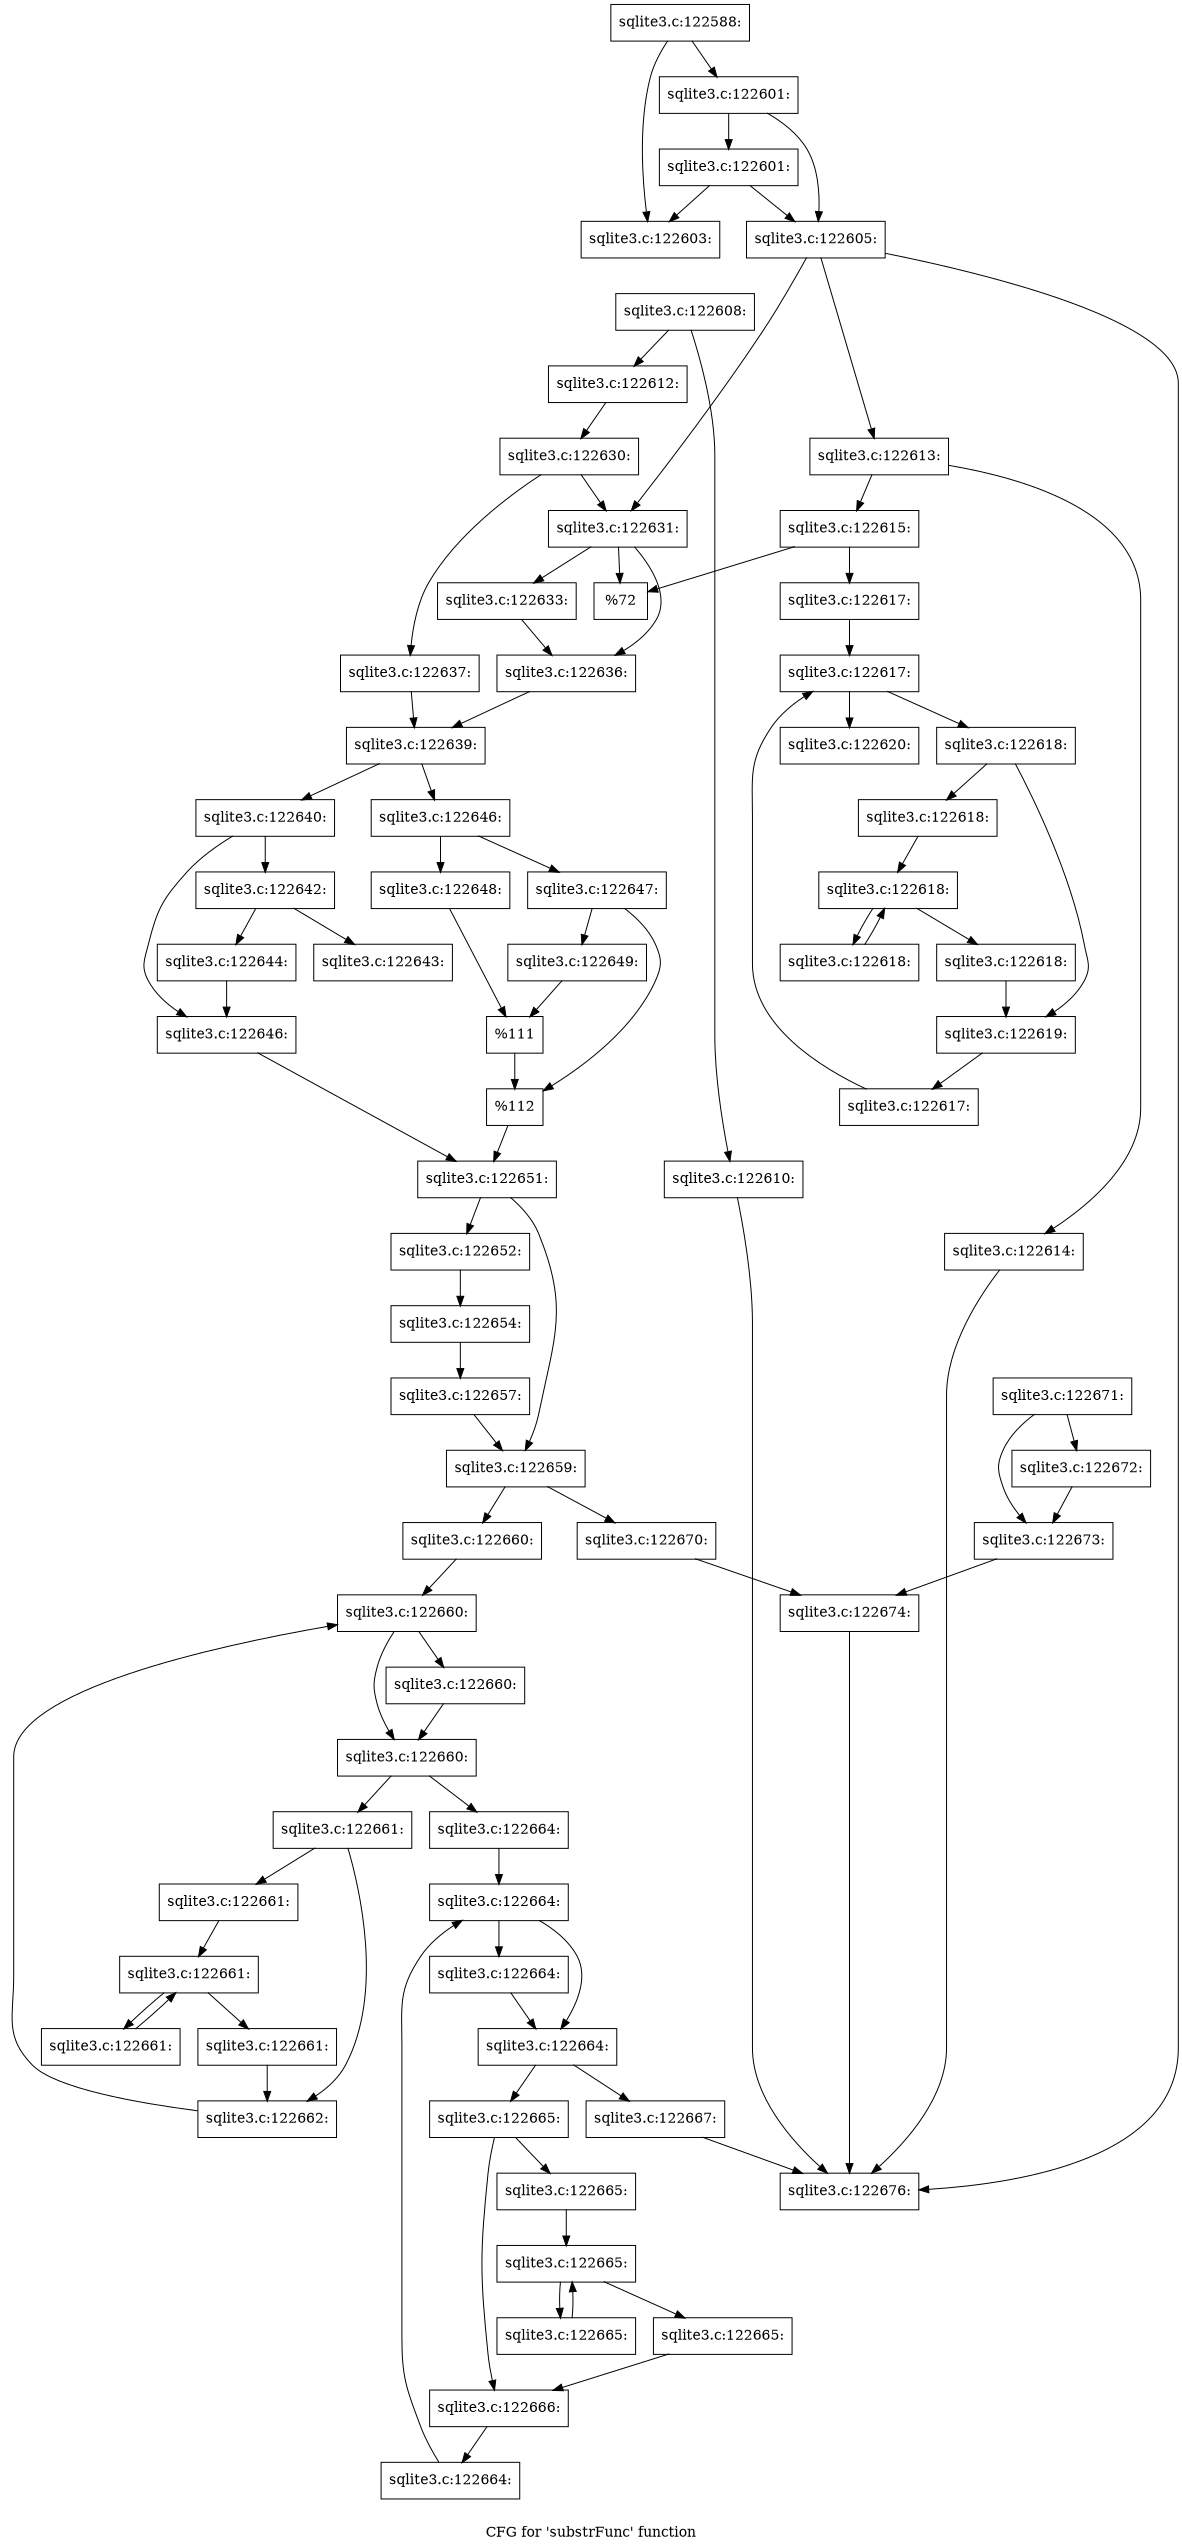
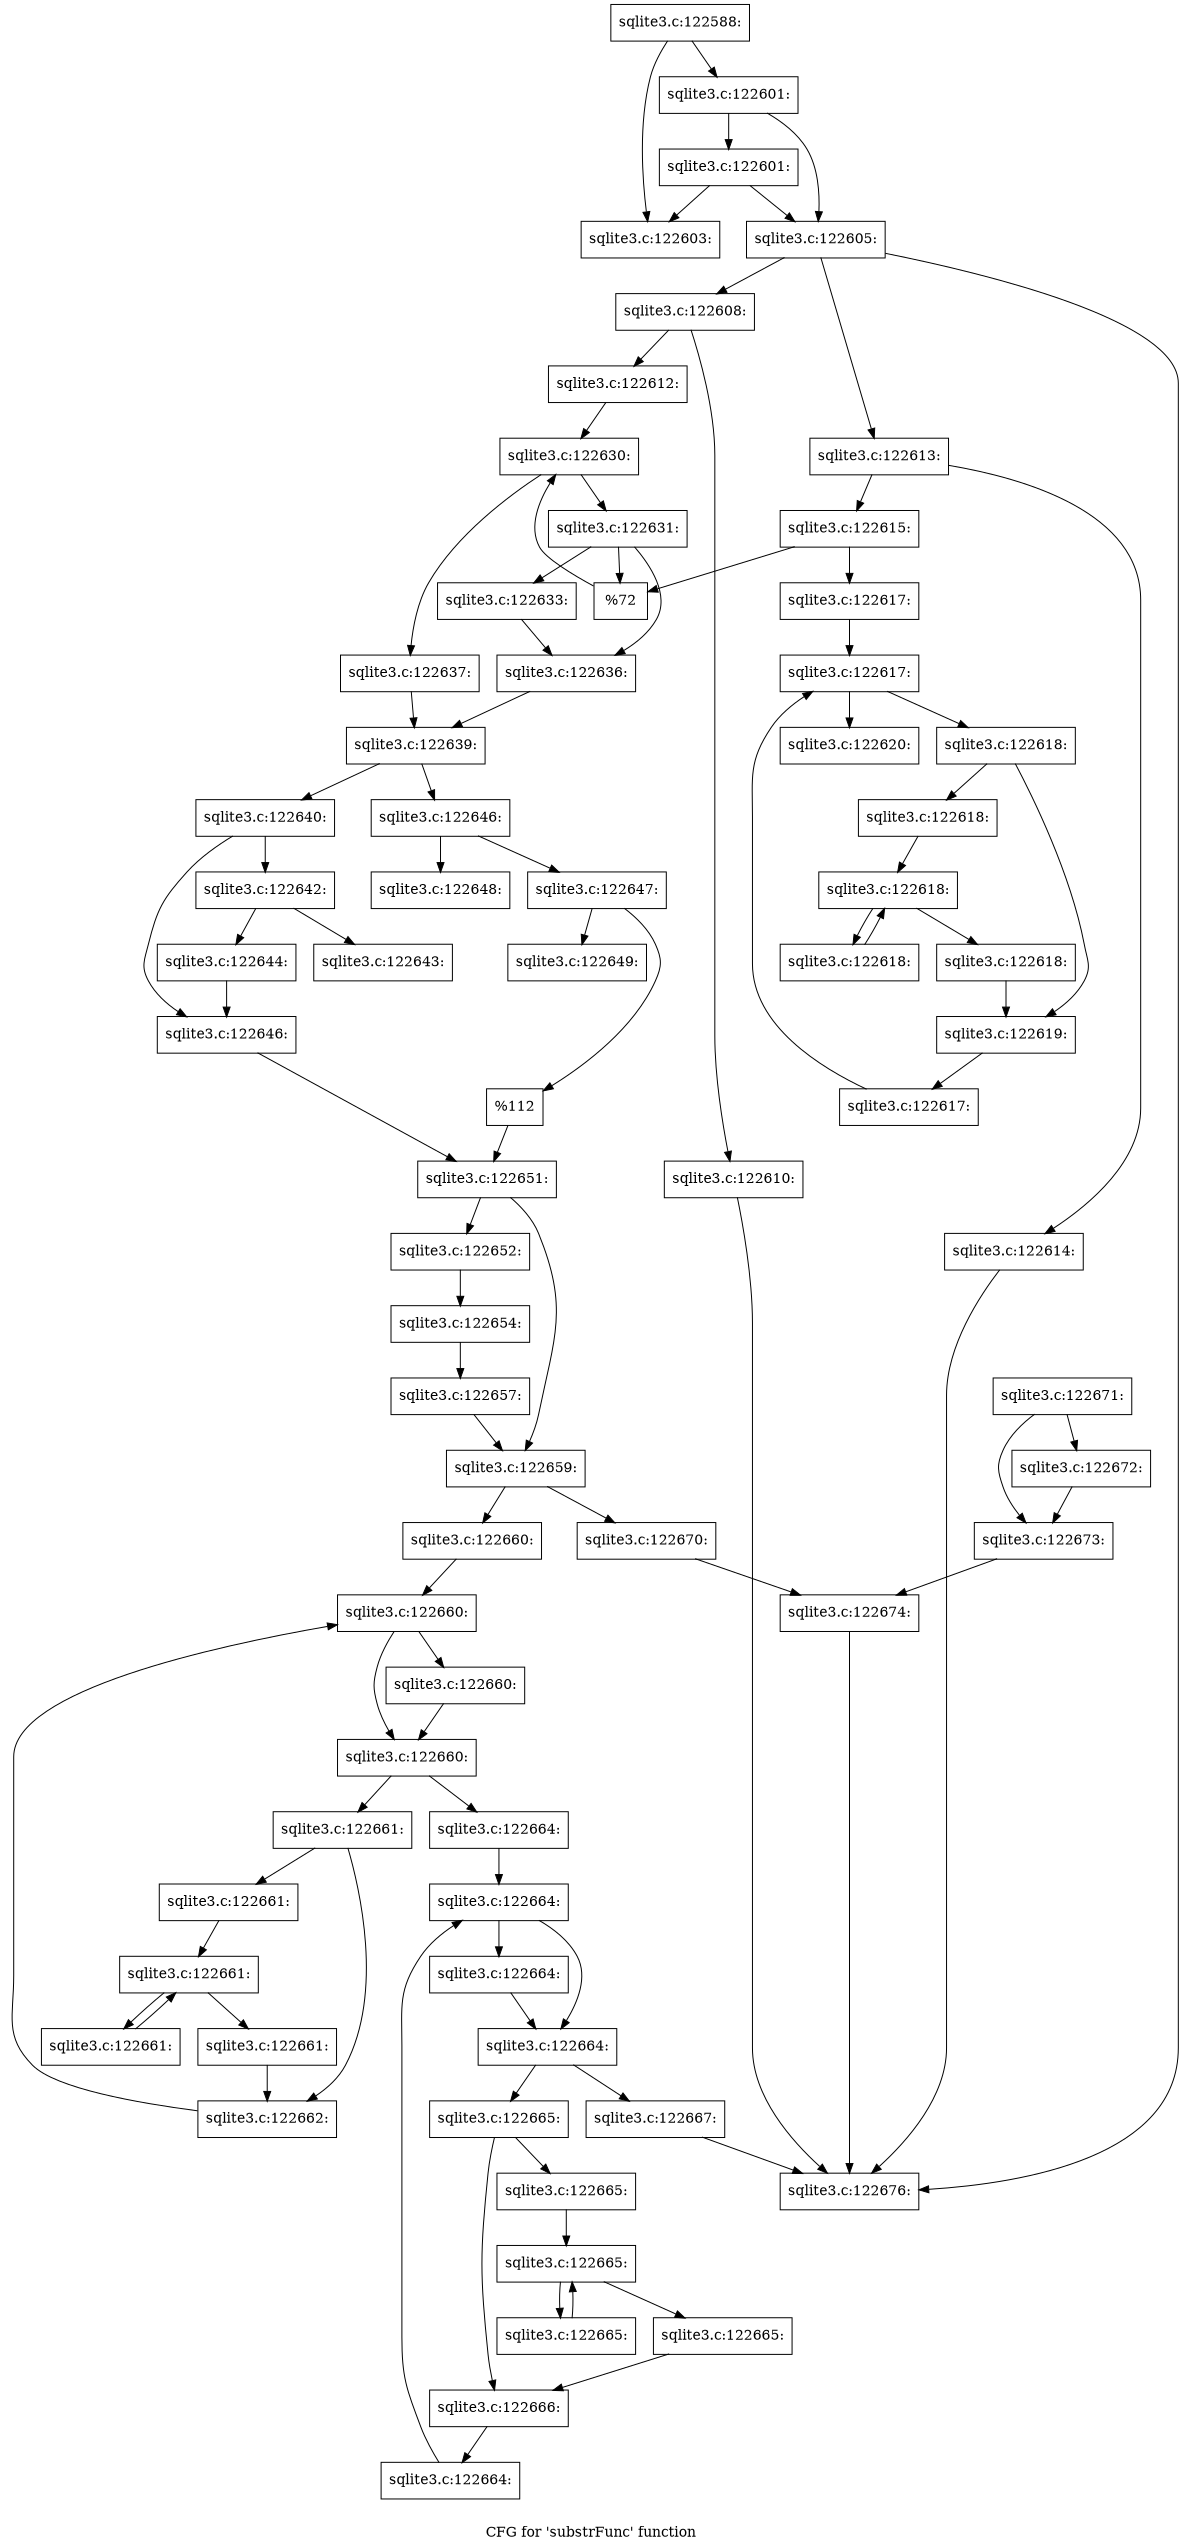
(727, 383) -> (755, 273)
none -> (539, 547)
(515, 1035) -> none
